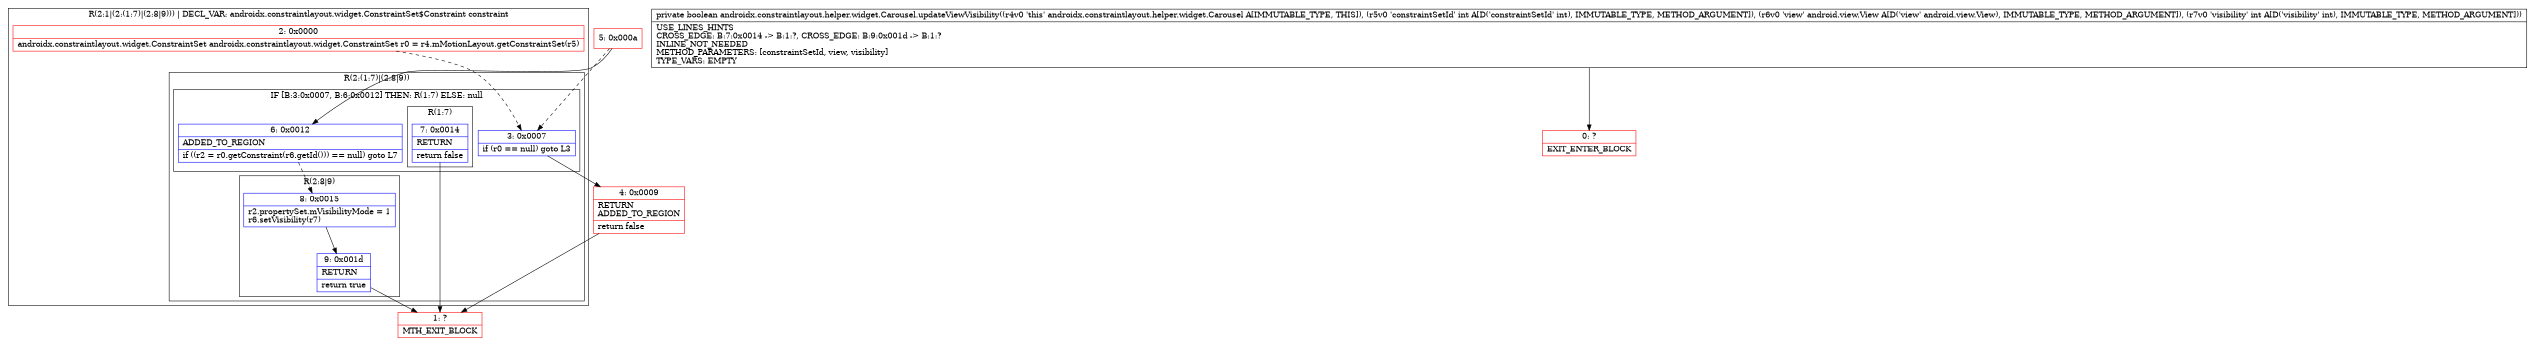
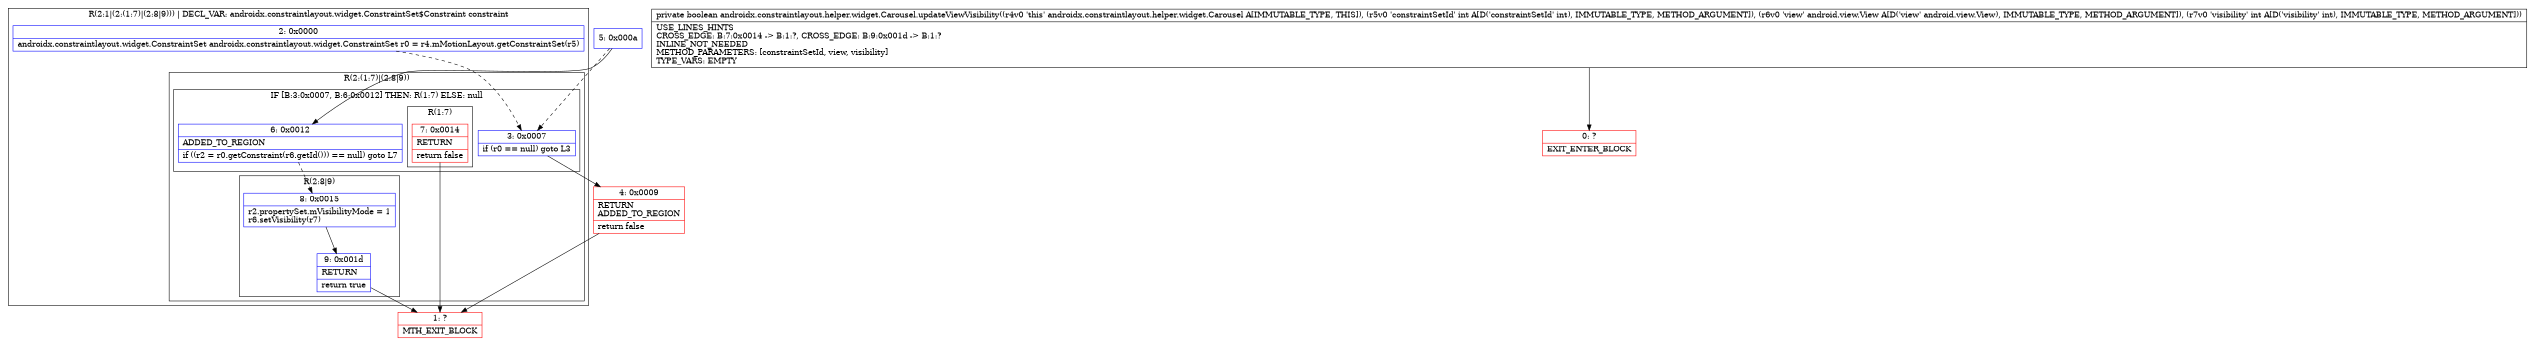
(298, 38) -> (298, 38)
(618, 38) -> (618, 38)
(440, 143) -> (440, 143)
